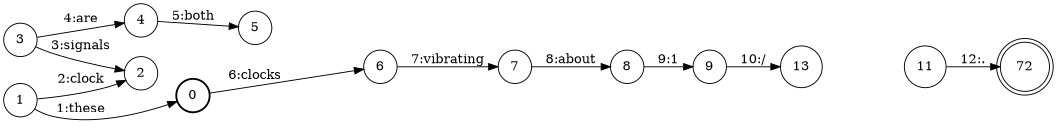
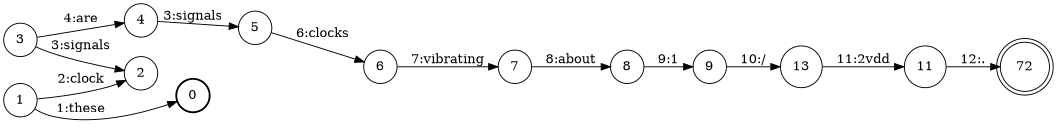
(193, 16) -> (193, 16)
none -> (859, 67)
(282, 82) -> (313, 46)
